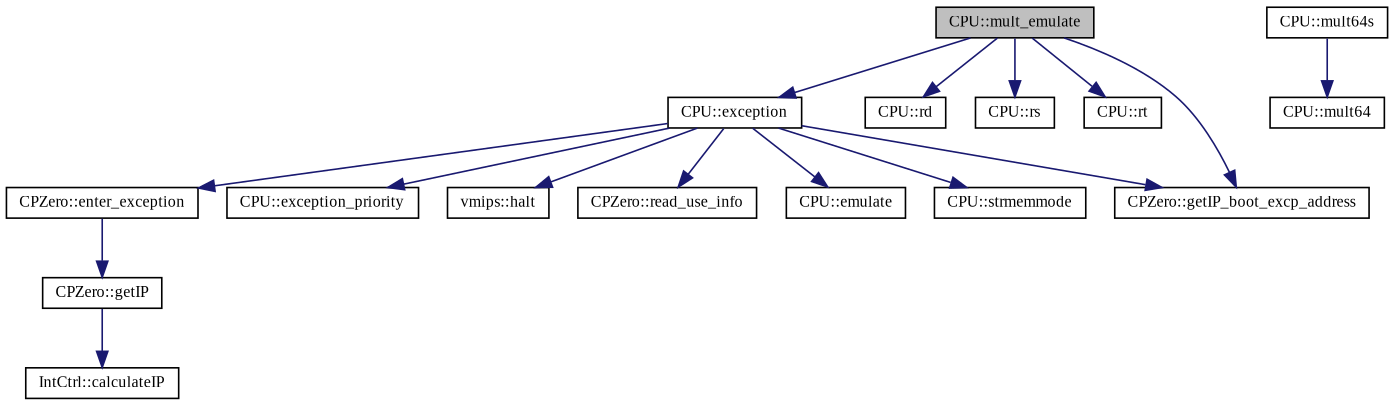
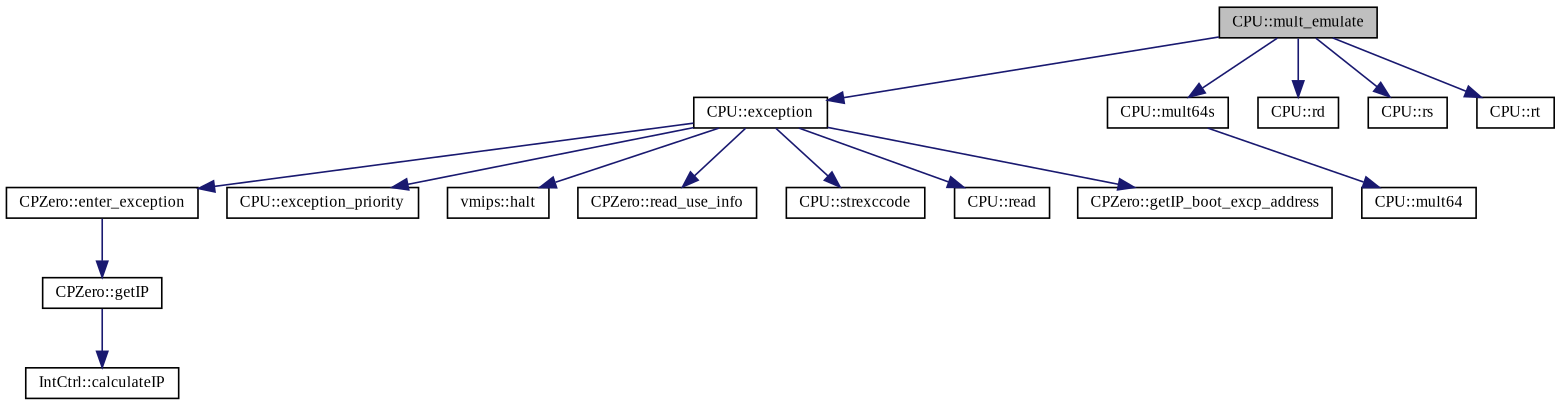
(1163, 86) -> (1240, 63)
(846, 203) -> (856, 203)
(1010, 203) -> (1002, 203)
